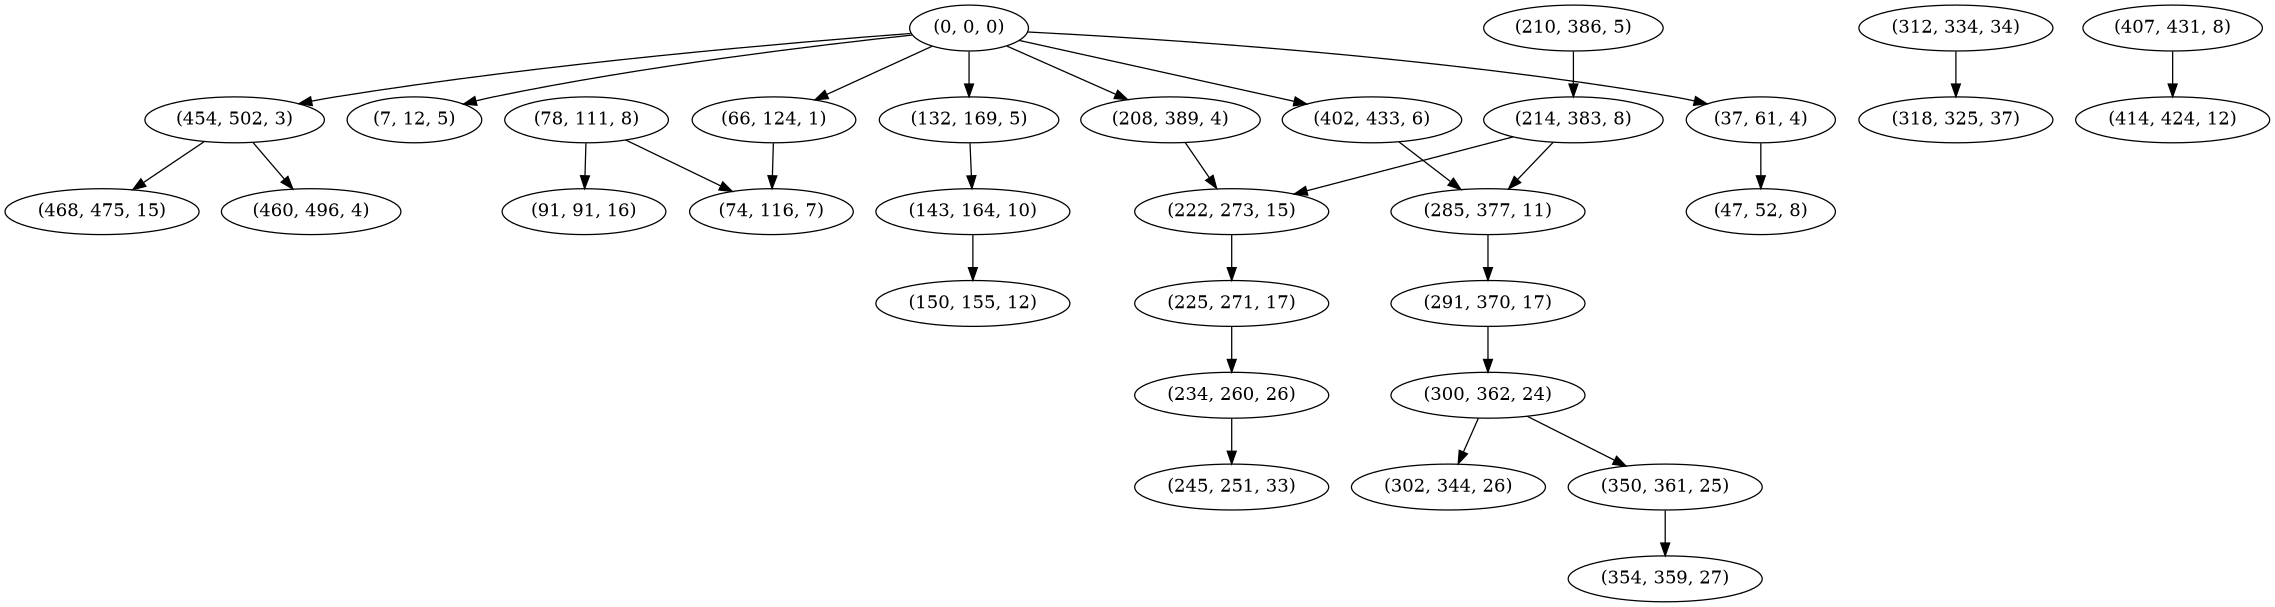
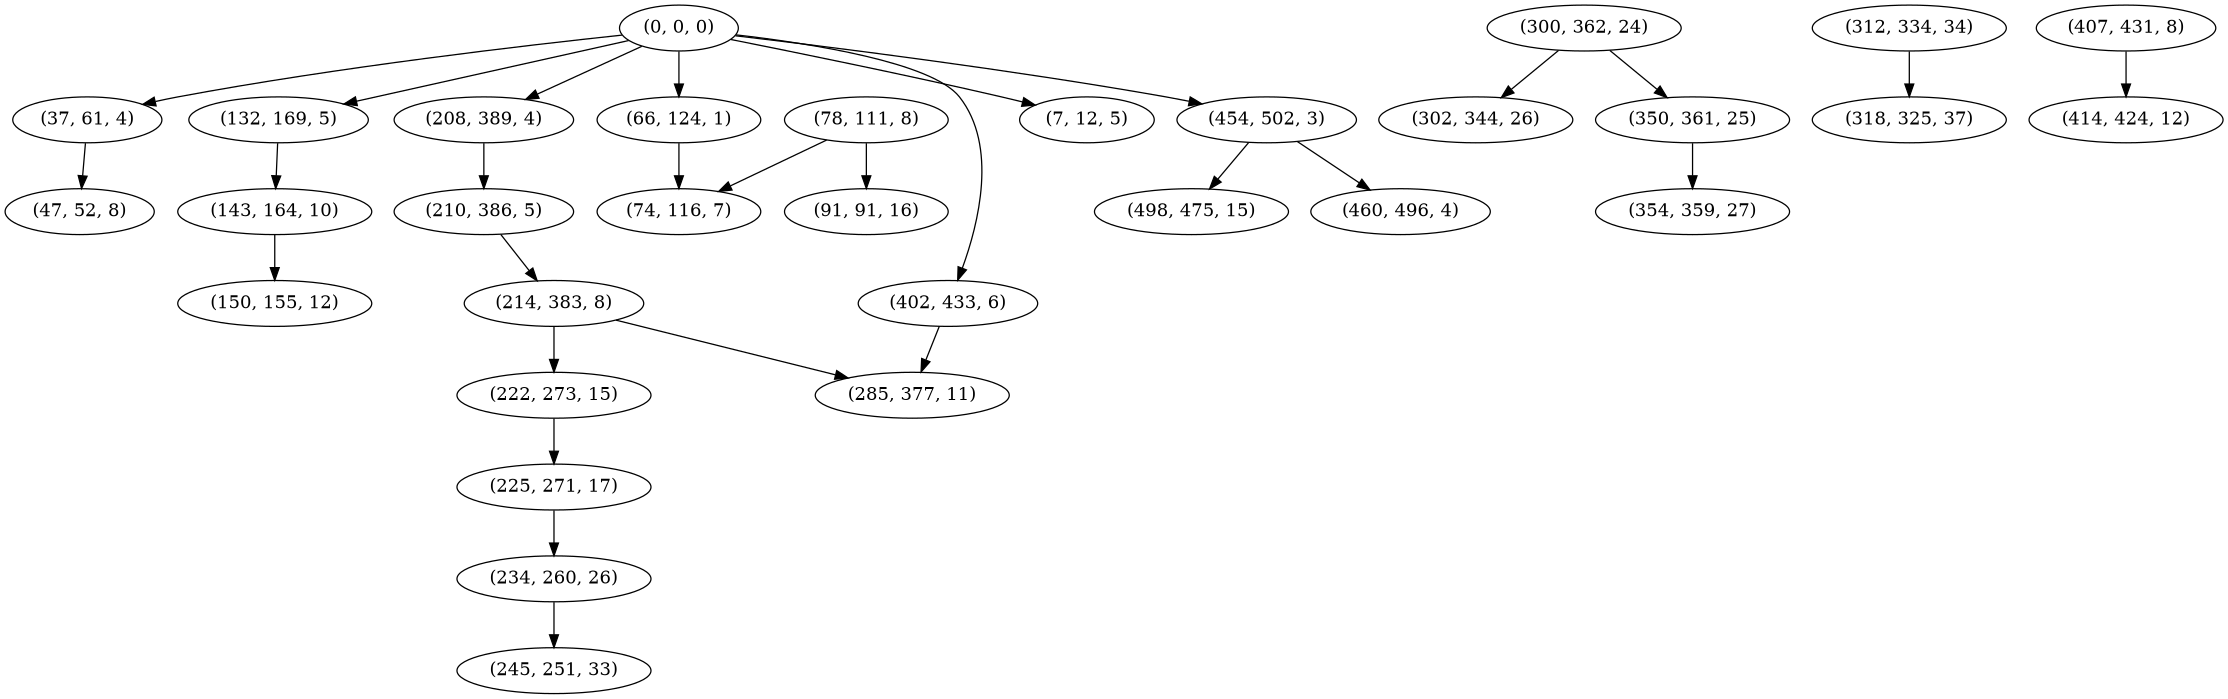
(1197, 160) -> (484, 159)
(102, 212) -> (1191, 212)
(1488, 303) -> none
